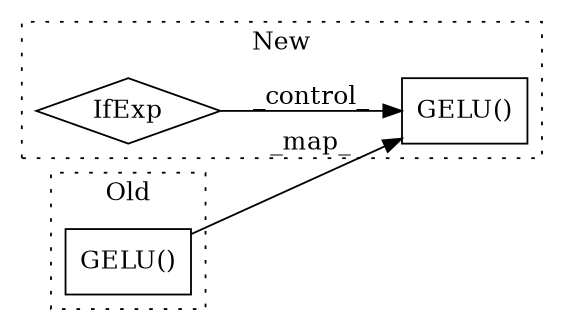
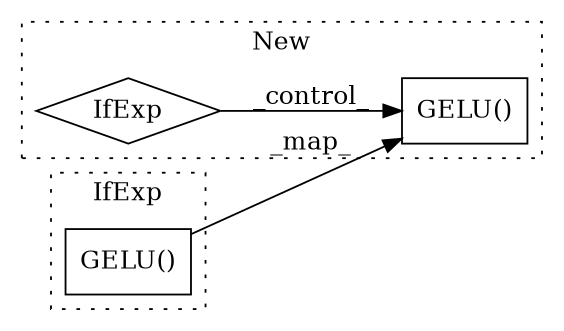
(128, 194) -> (128, 194)
